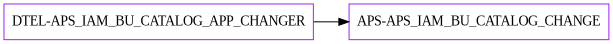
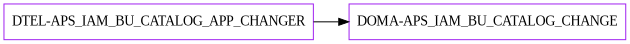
(479, 22) -> (487, 22)
